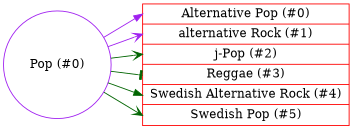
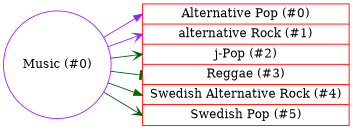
(57, 65) -> (57, 65)
